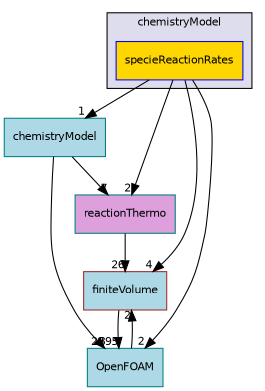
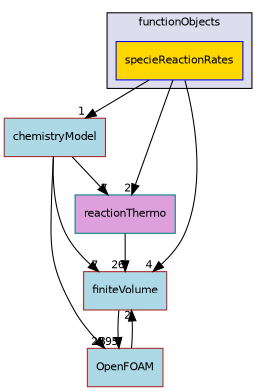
(179, 23) -> (179, 23)
(55, 137) -> (55, 137)
(207, 215) -> none
none -> (59, 216)
(125, 368) -> (125, 368)
